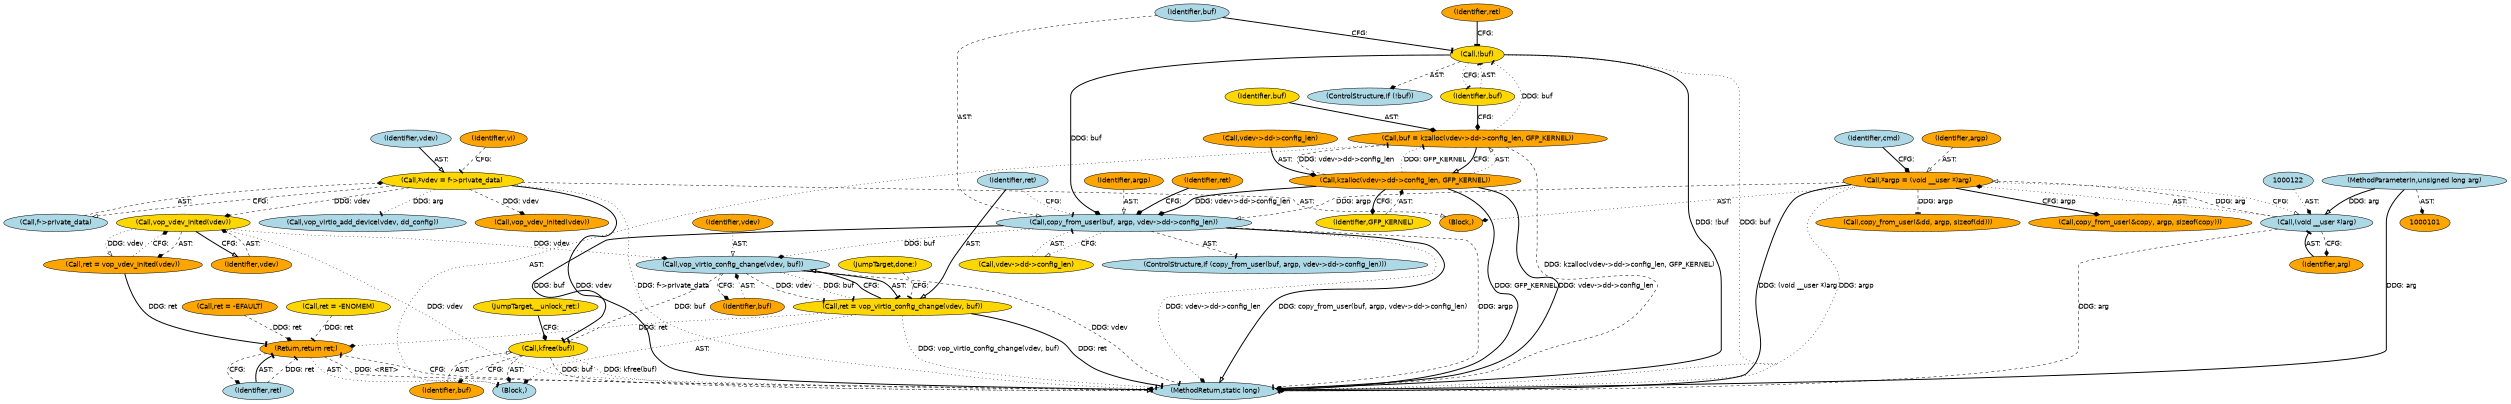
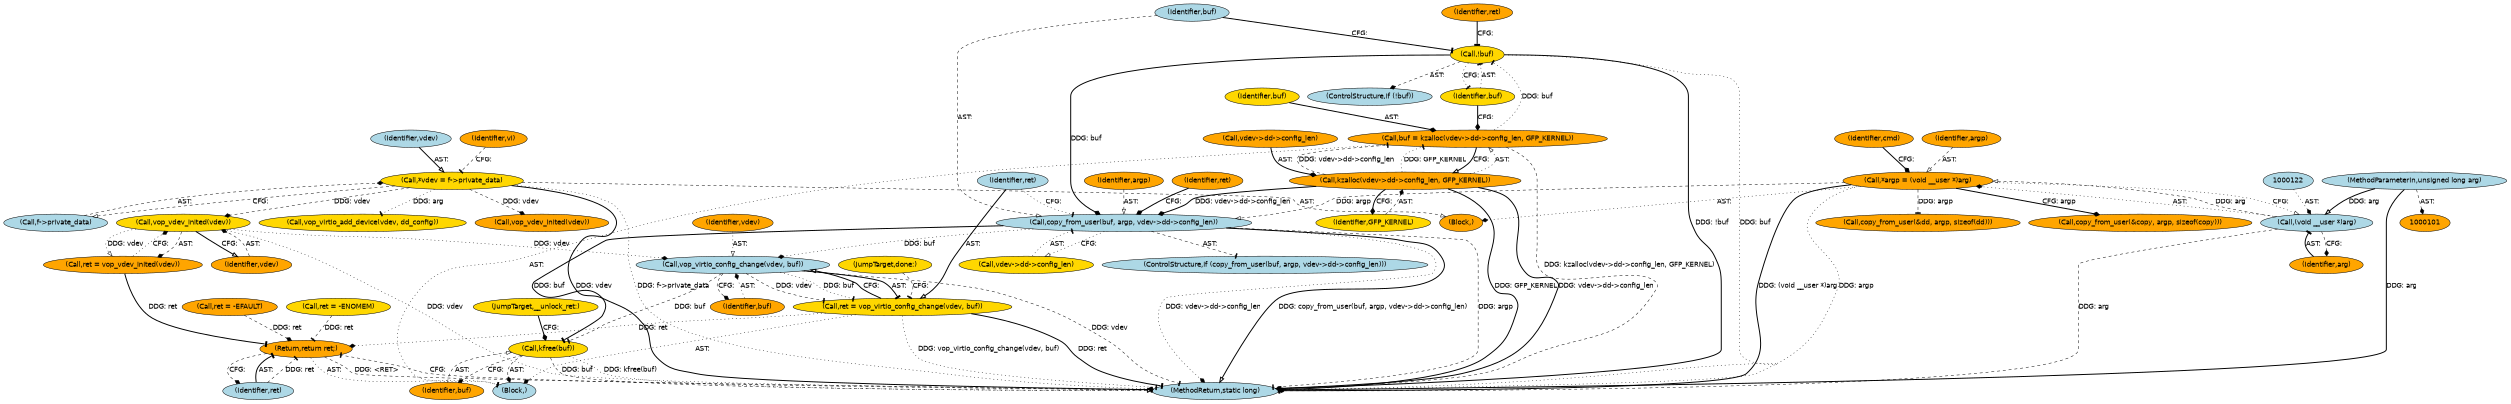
(1874, 139) -> (1874, 139)
(363, 223) -> (363, 223)
